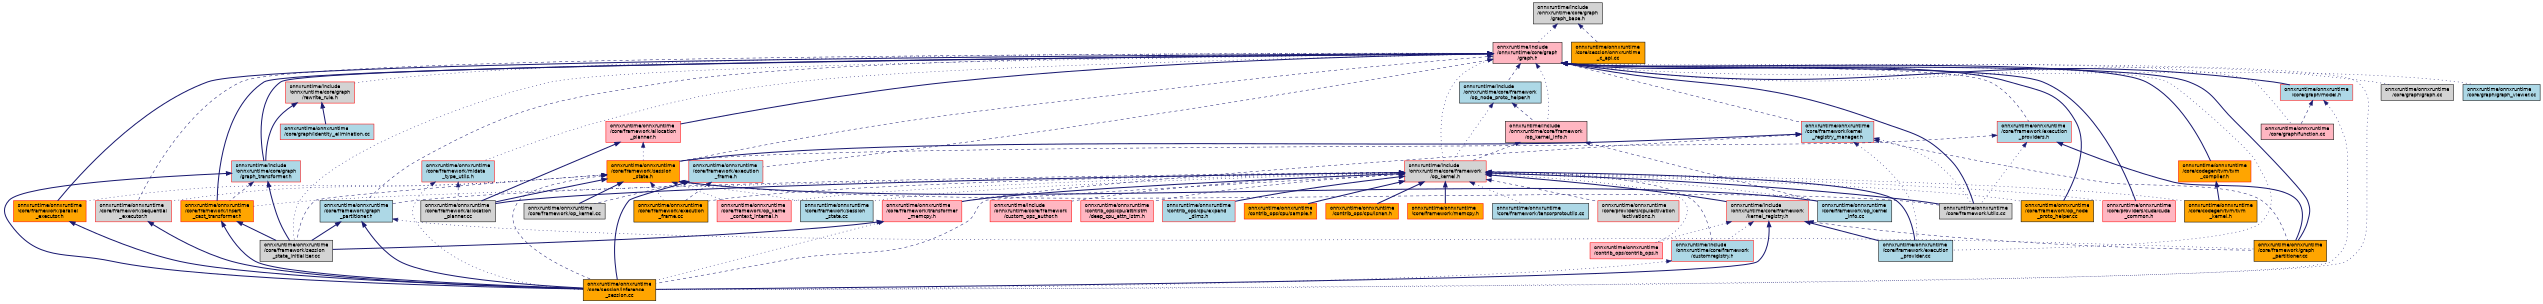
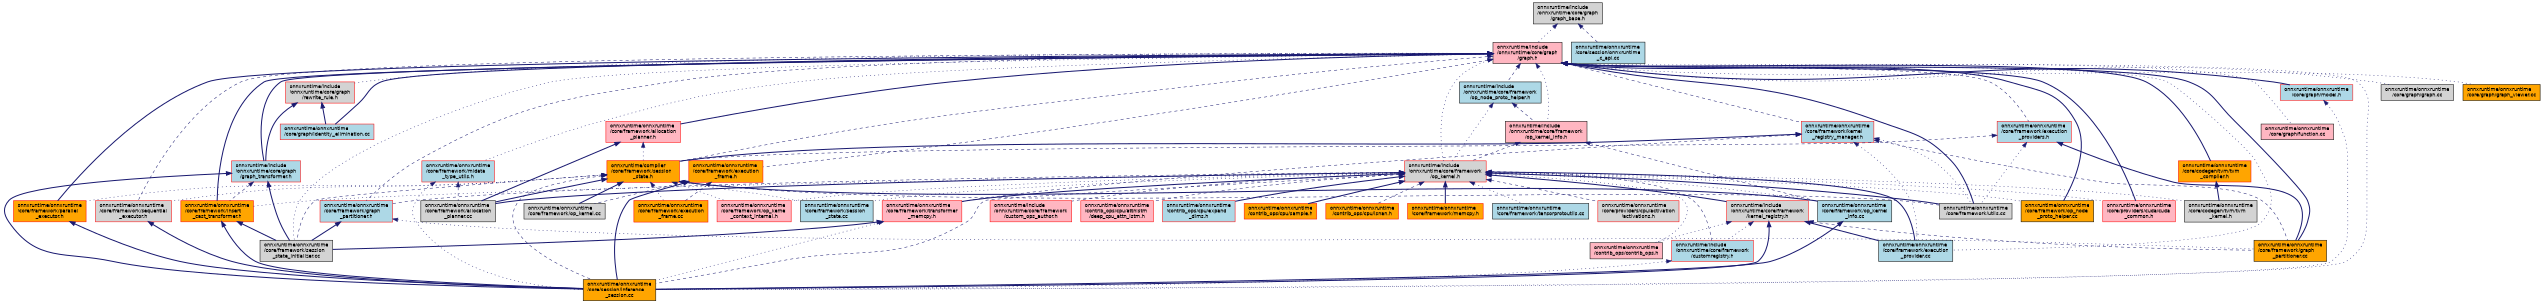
(1608, 53) -> (1608, 53)
none -> (903, 60)
(2502, 93) -> (2502, 93)
(2306, 114) -> none
(643, 171) -> (643, 171)
(726, 171) -> (726, 171)
(915, 185) -> none
(1401, 193) -> (1401, 193)
(356, 211) -> (356, 211)
(671, 211) -> (671, 211)
(2221, 211) -> (2221, 211)
(1626, 251) -> (1626, 251)
(465, 278) -> (1252, 281)
